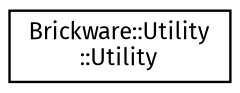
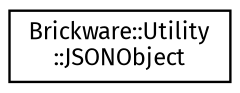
(120, 46) -> (120, 46)
